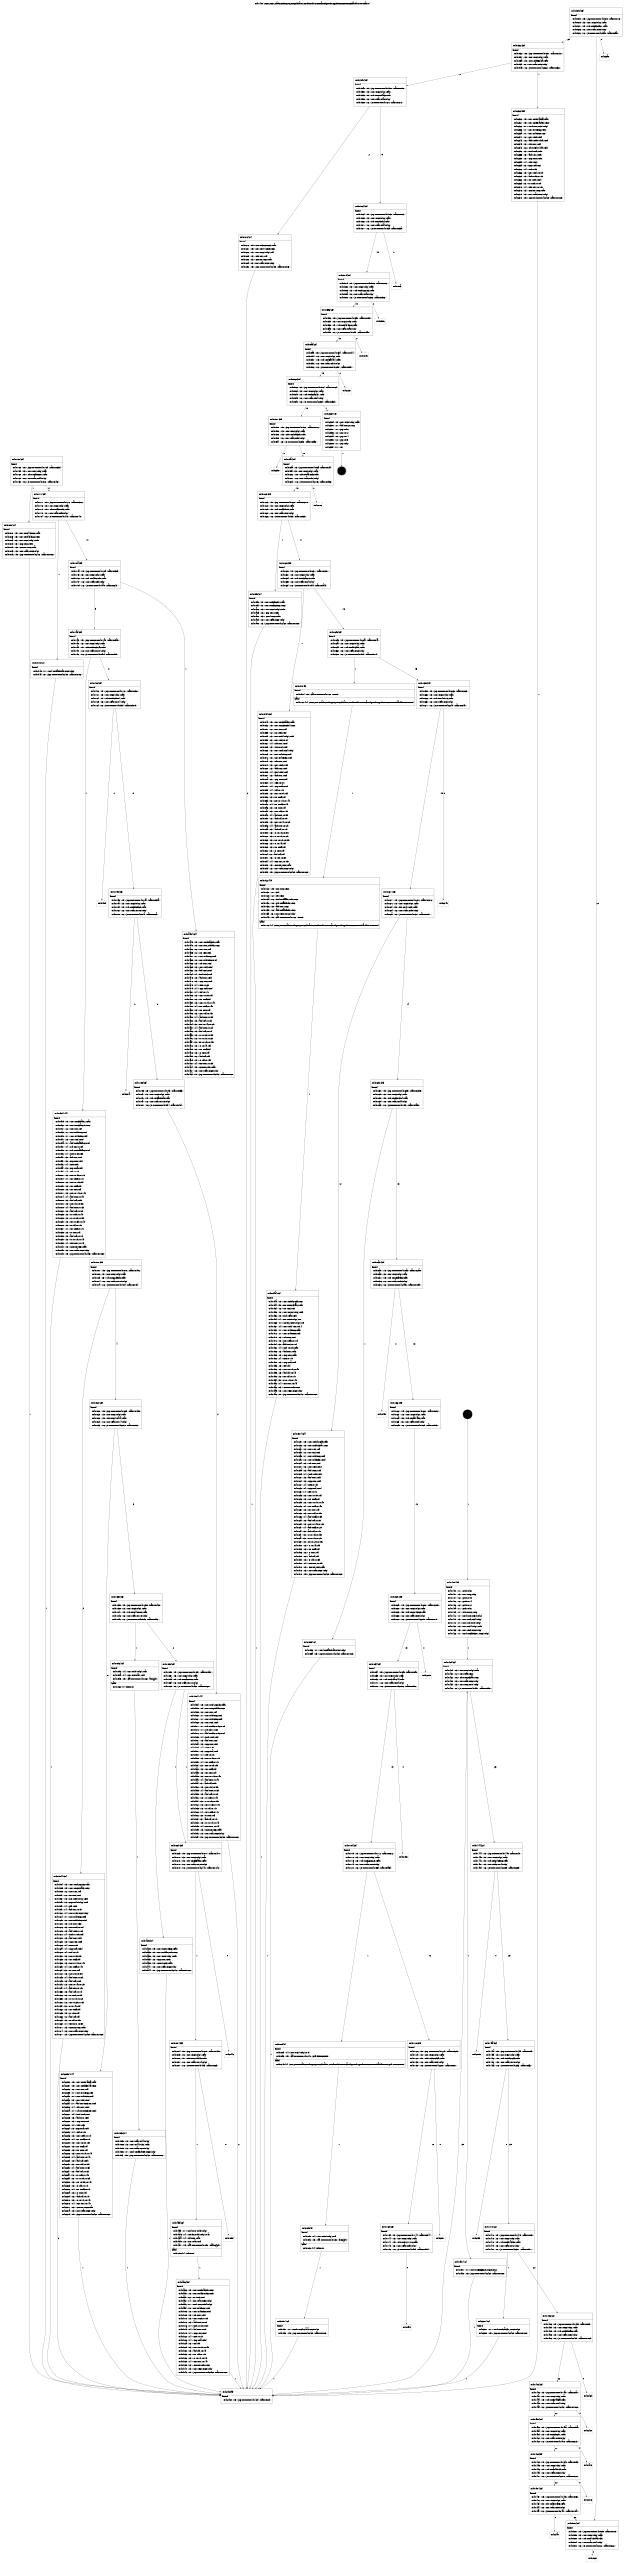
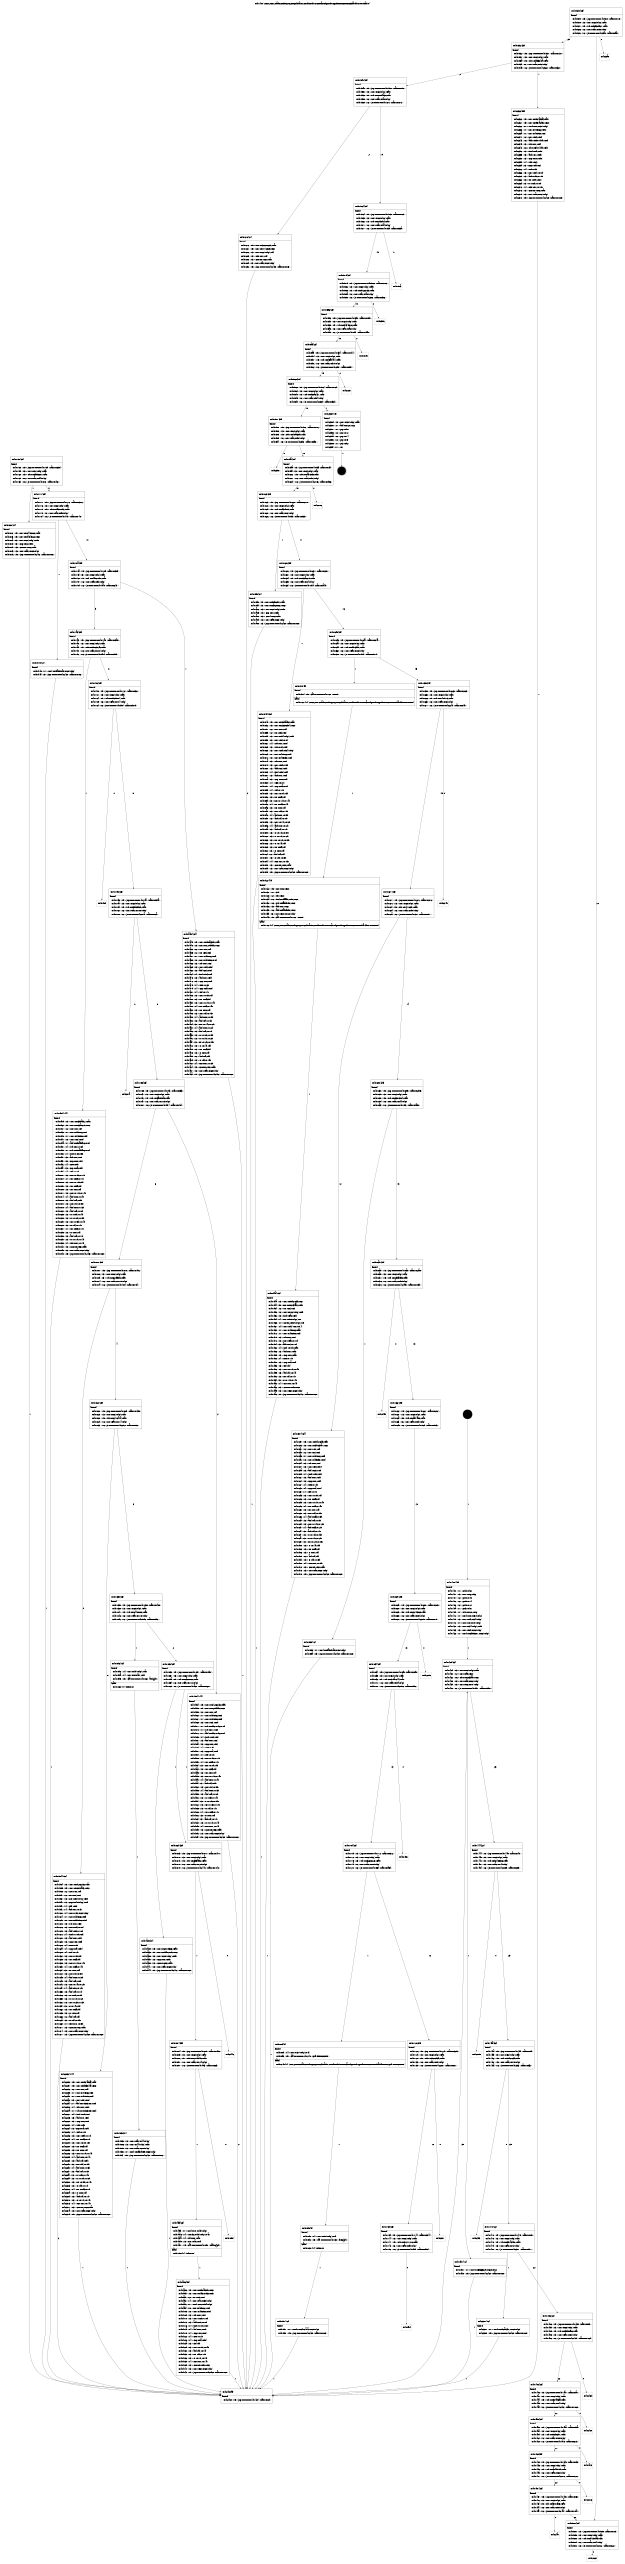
none -> (137, 1184)
none -> (242, 1732)
